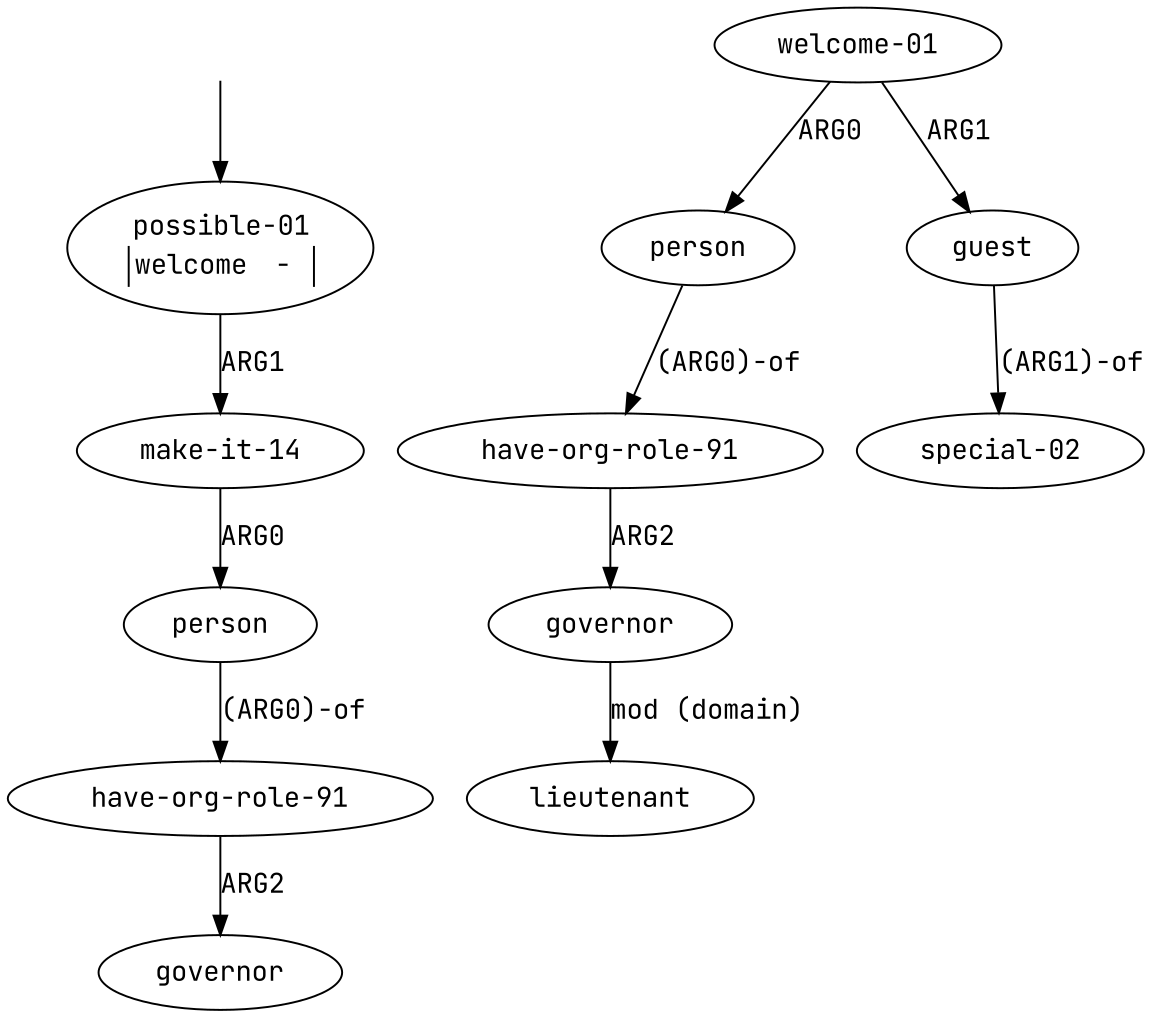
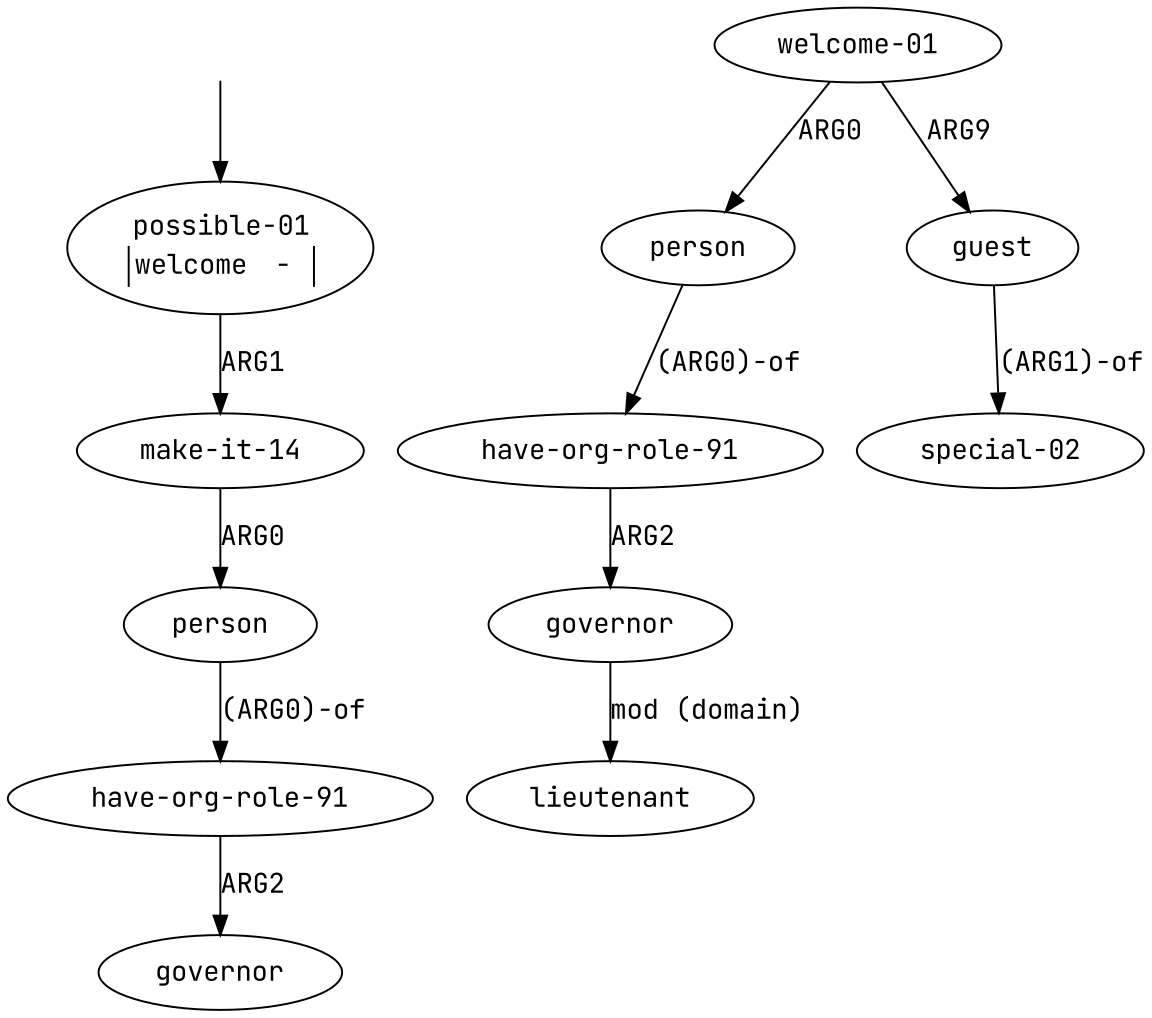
(959, 132) -> (959, 132)
